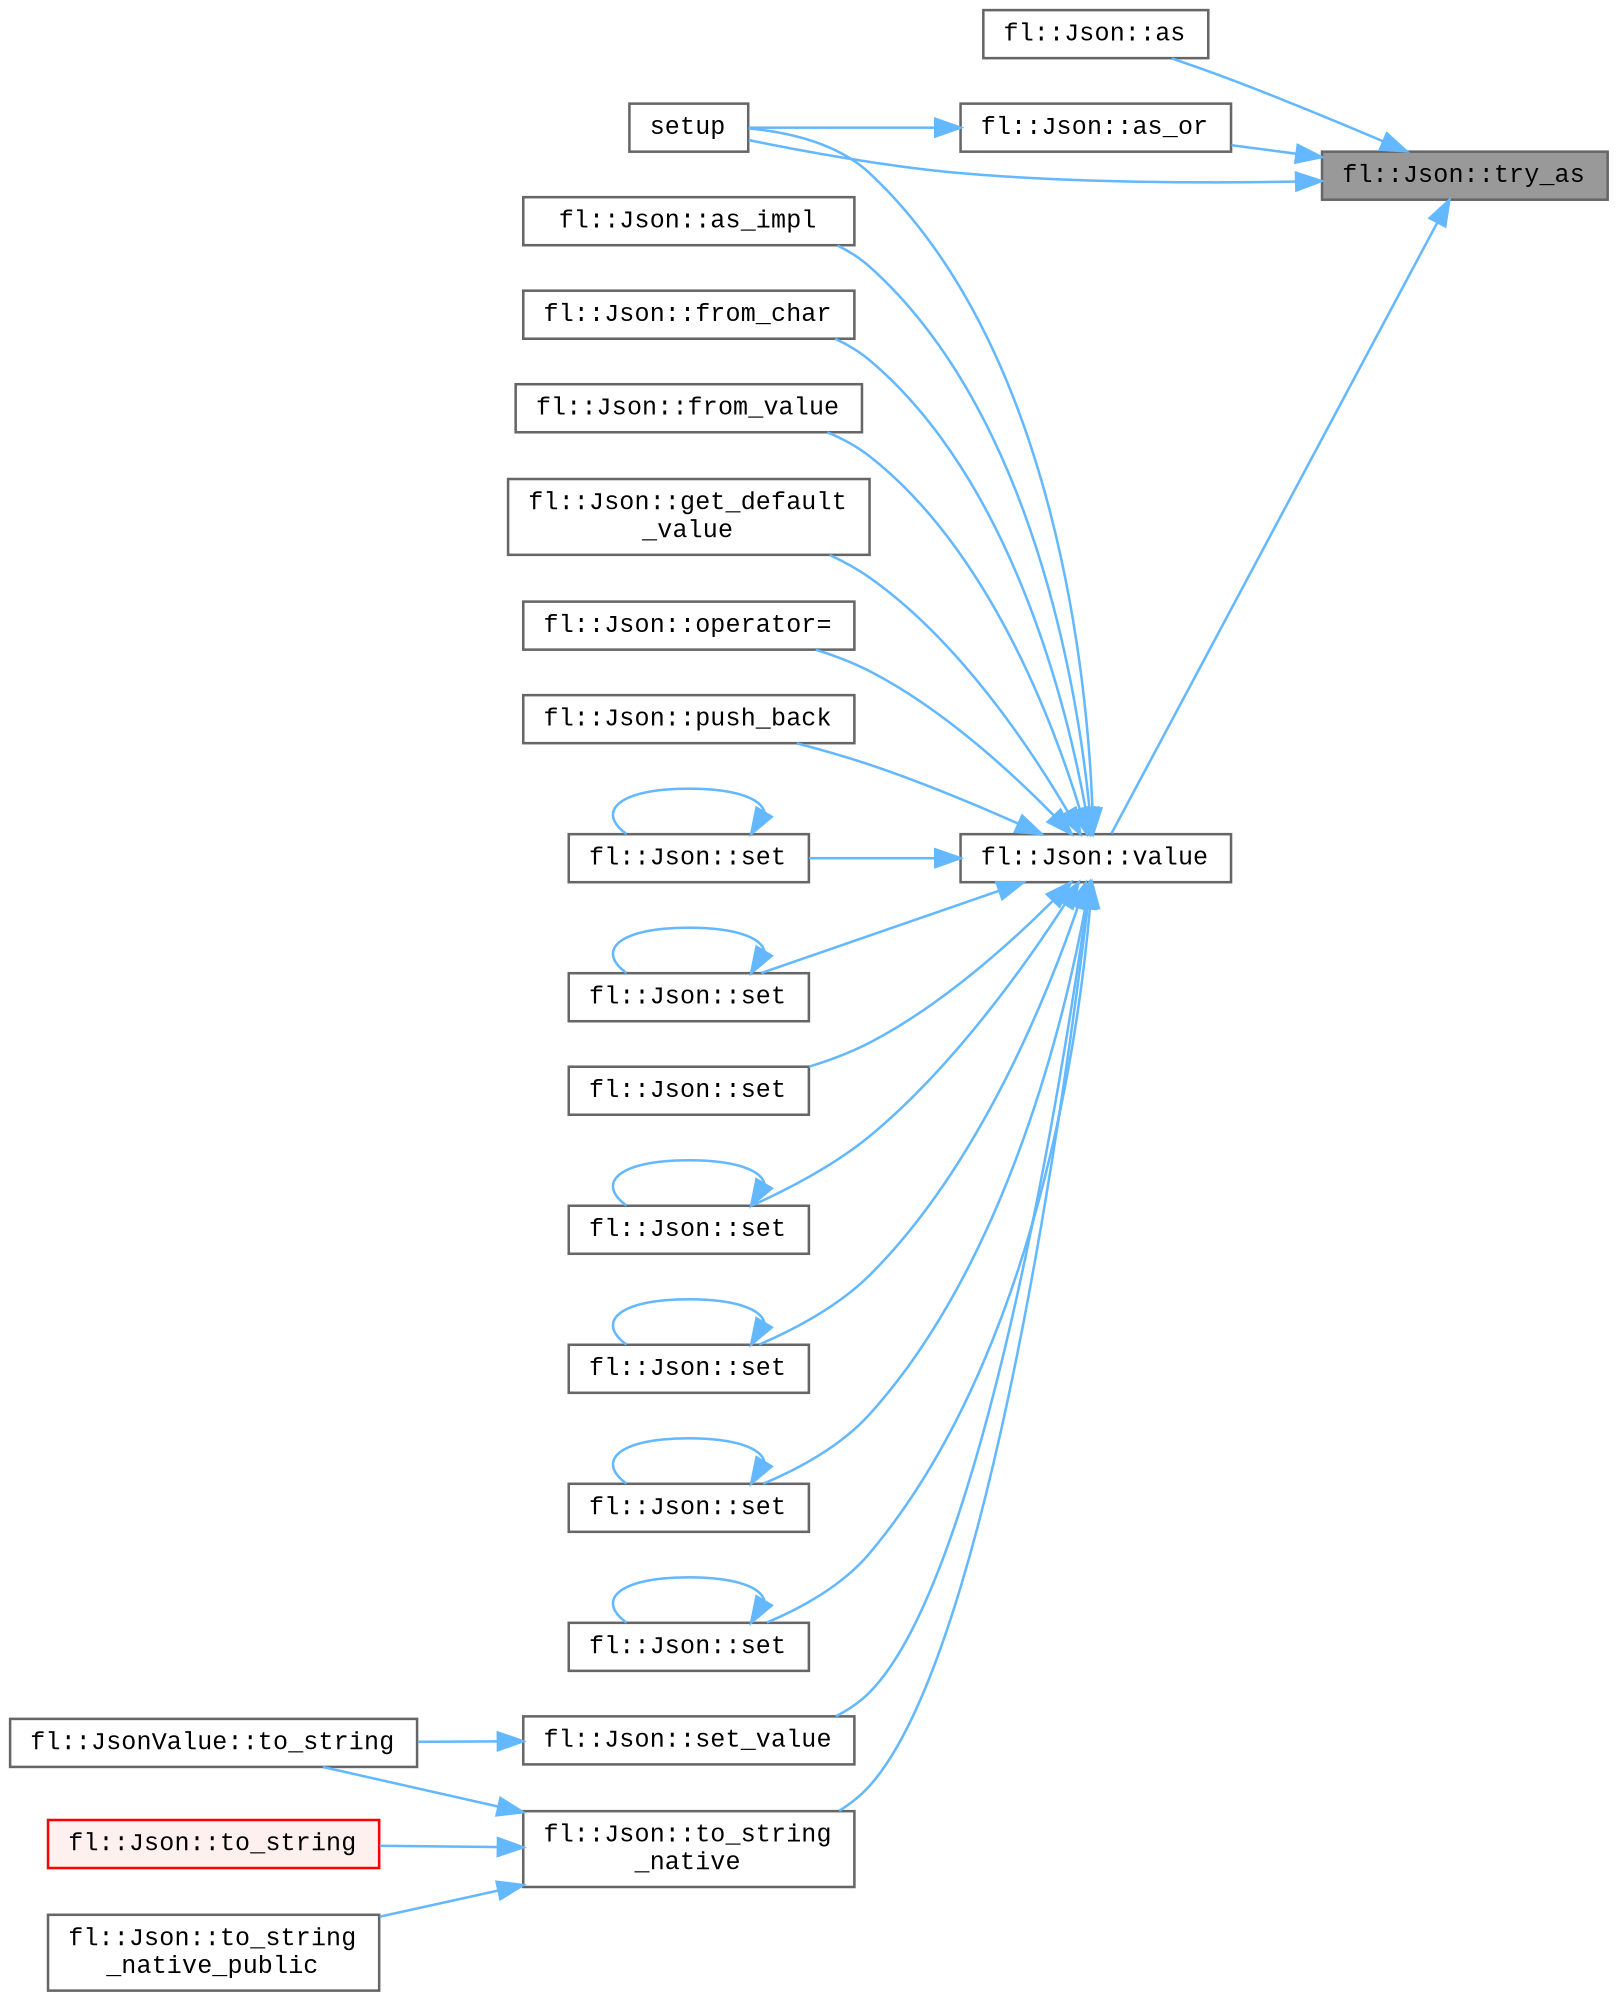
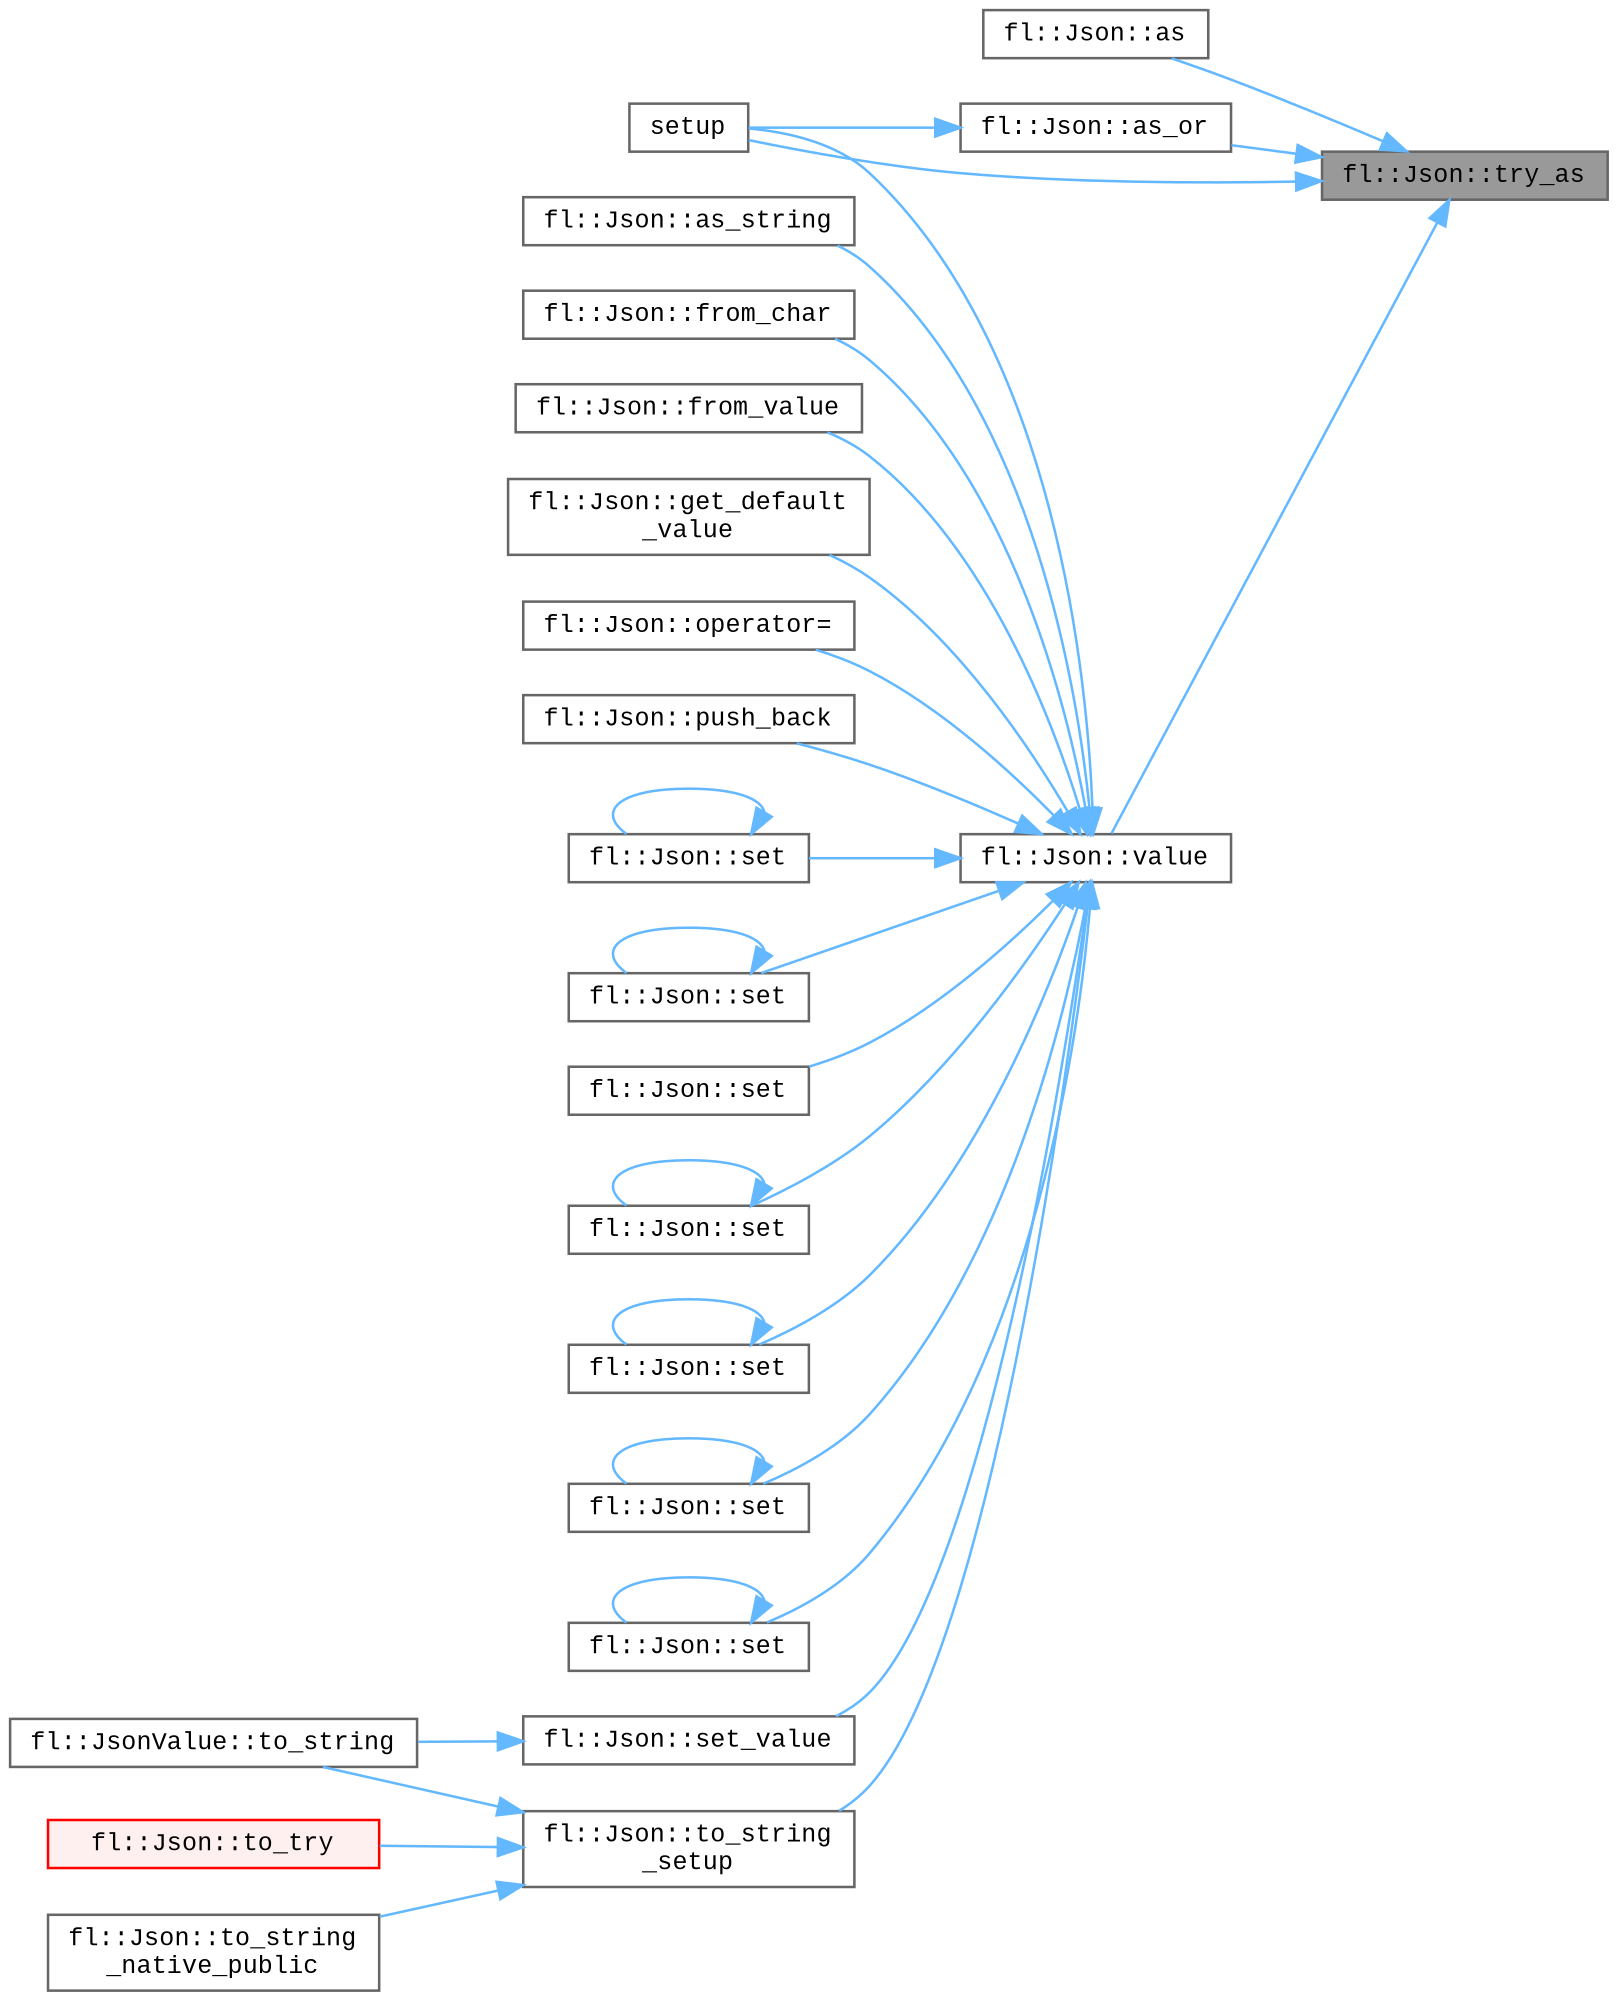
(689, 221) -> (689, 221)
(214, 1844) -> (214, 1844)
(689, 1849) -> (689, 1849)
